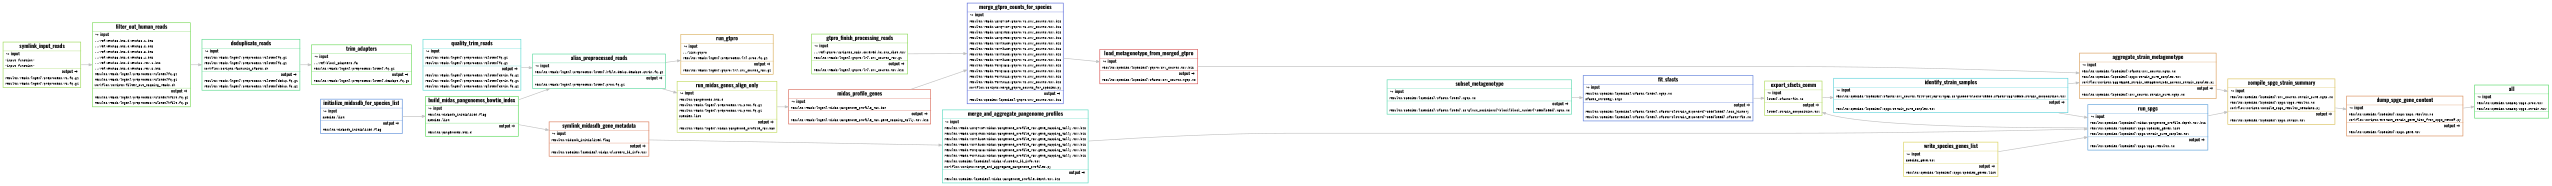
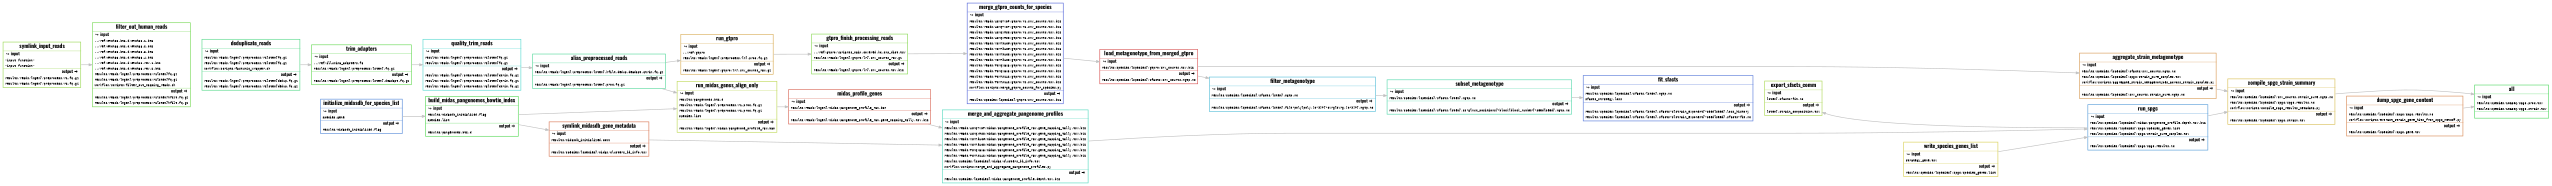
(695, 53) -> (694, 53)
none -> (791, 54)
(336, 63) -> (339, 63)
(195, 65) -> none
none -> (416, 65)
(236, 69) -> (237, 69)
(937, 80) -> (934, 126)
none -> (1292, 94)
(533, 95) -> (596, 112)
(1951, 95) -> none
(1757, 98) -> none
(1604, 99) -> (1604, 99)
(2339, 108) -> (2403, 90)
(334, 118) -> (334, 118)
(581, 140) -> (581, 140)
(1921, 161) -> (1921, 161)
